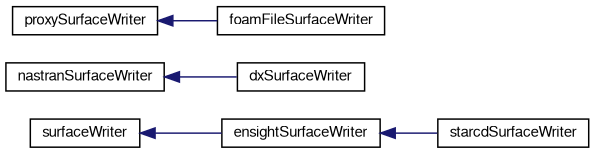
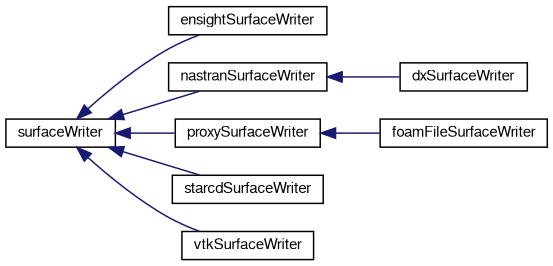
none -> (161, 103)
none -> (153, 133)
(416, 133) -> (161, 163)
none -> (248, 246)
